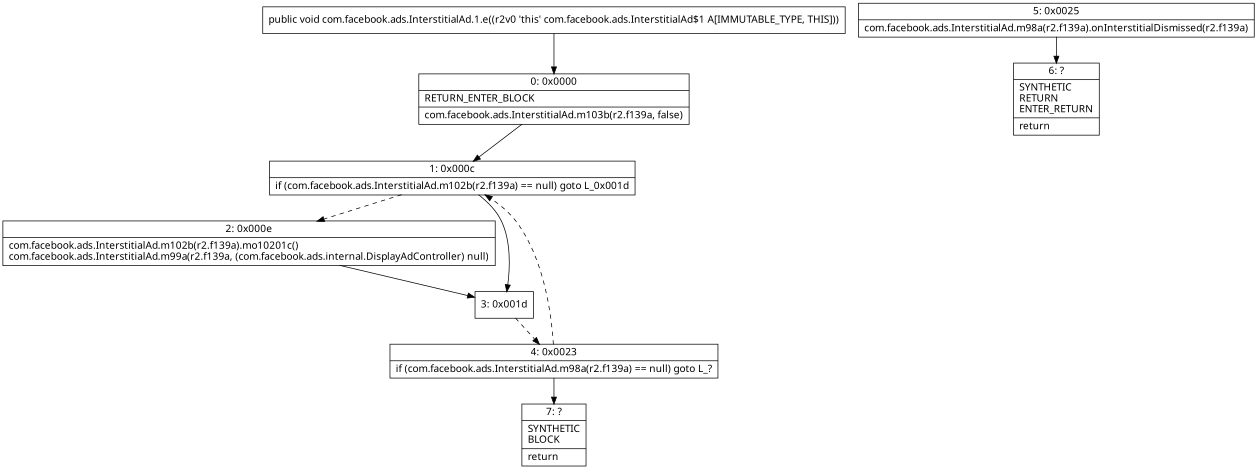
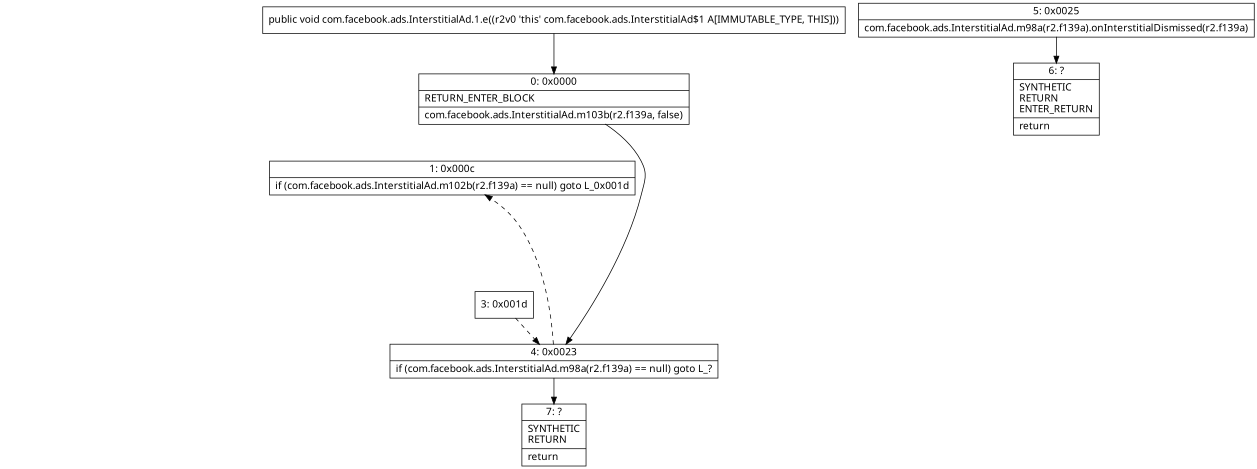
(501, 141) -> (630, 230)
(506, 235) -> none
(249, 243) -> none
(544, 440) -> (547, 440)
